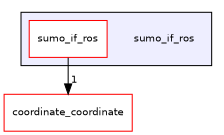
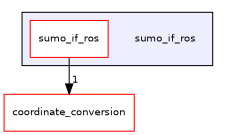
(68, 113) -> (69, 113)
